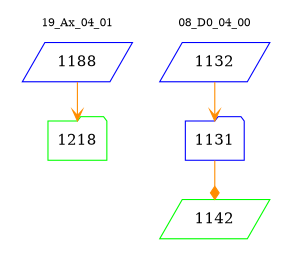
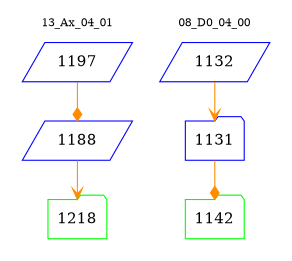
(77, 23) -> (77, 23)
none -> (77, 62)
(215, 219) -> (215, 219)
